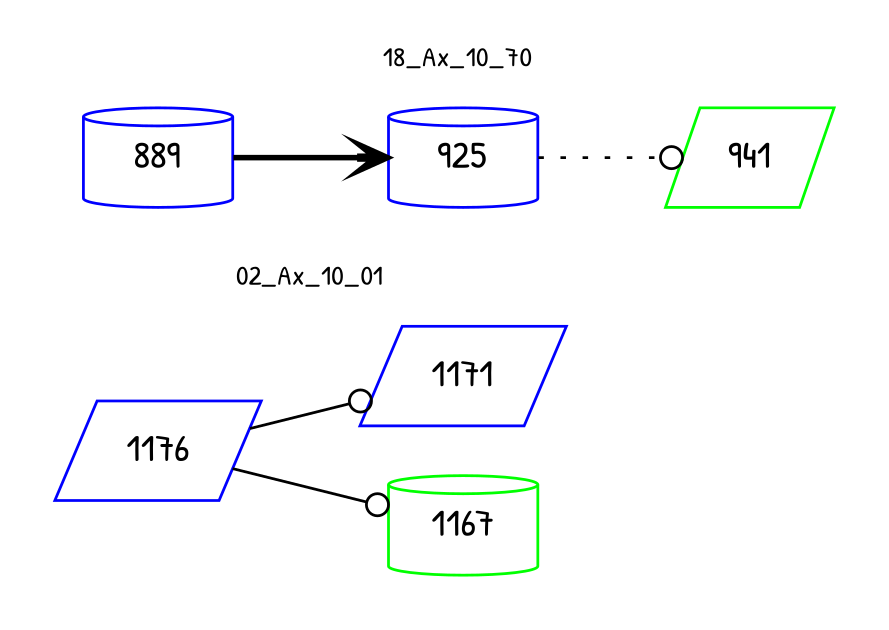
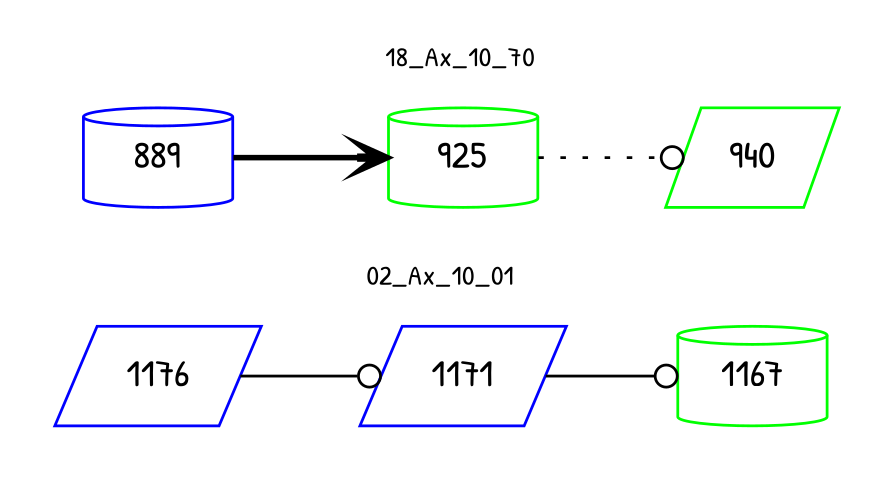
(463, 158) -> (463, 158)
(750, 158) -> (752, 158)
(299, 485) -> (600, 376)
